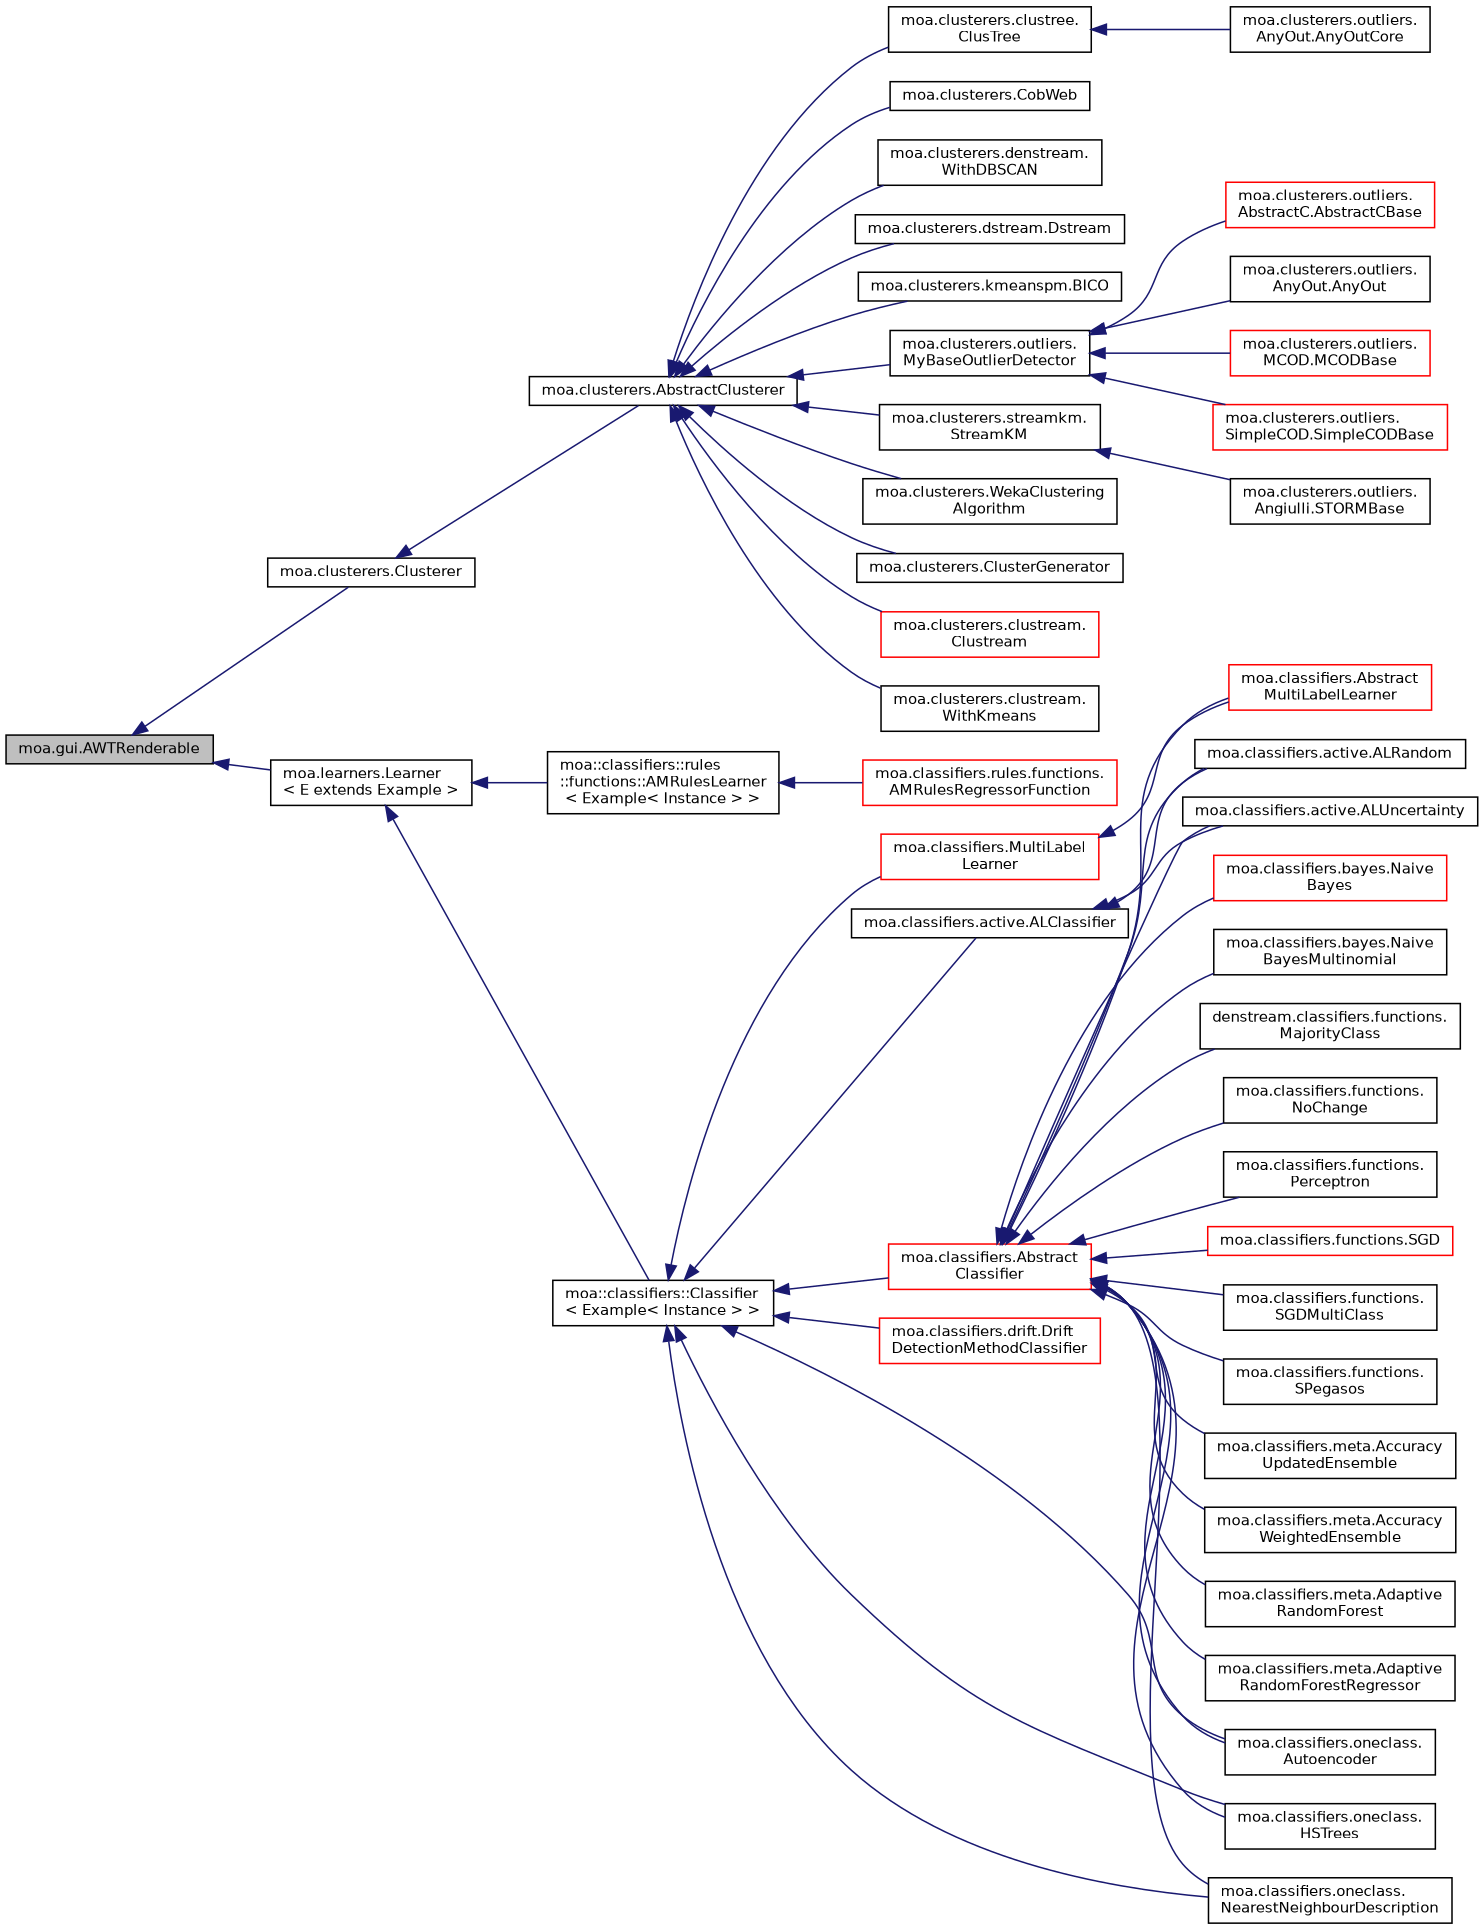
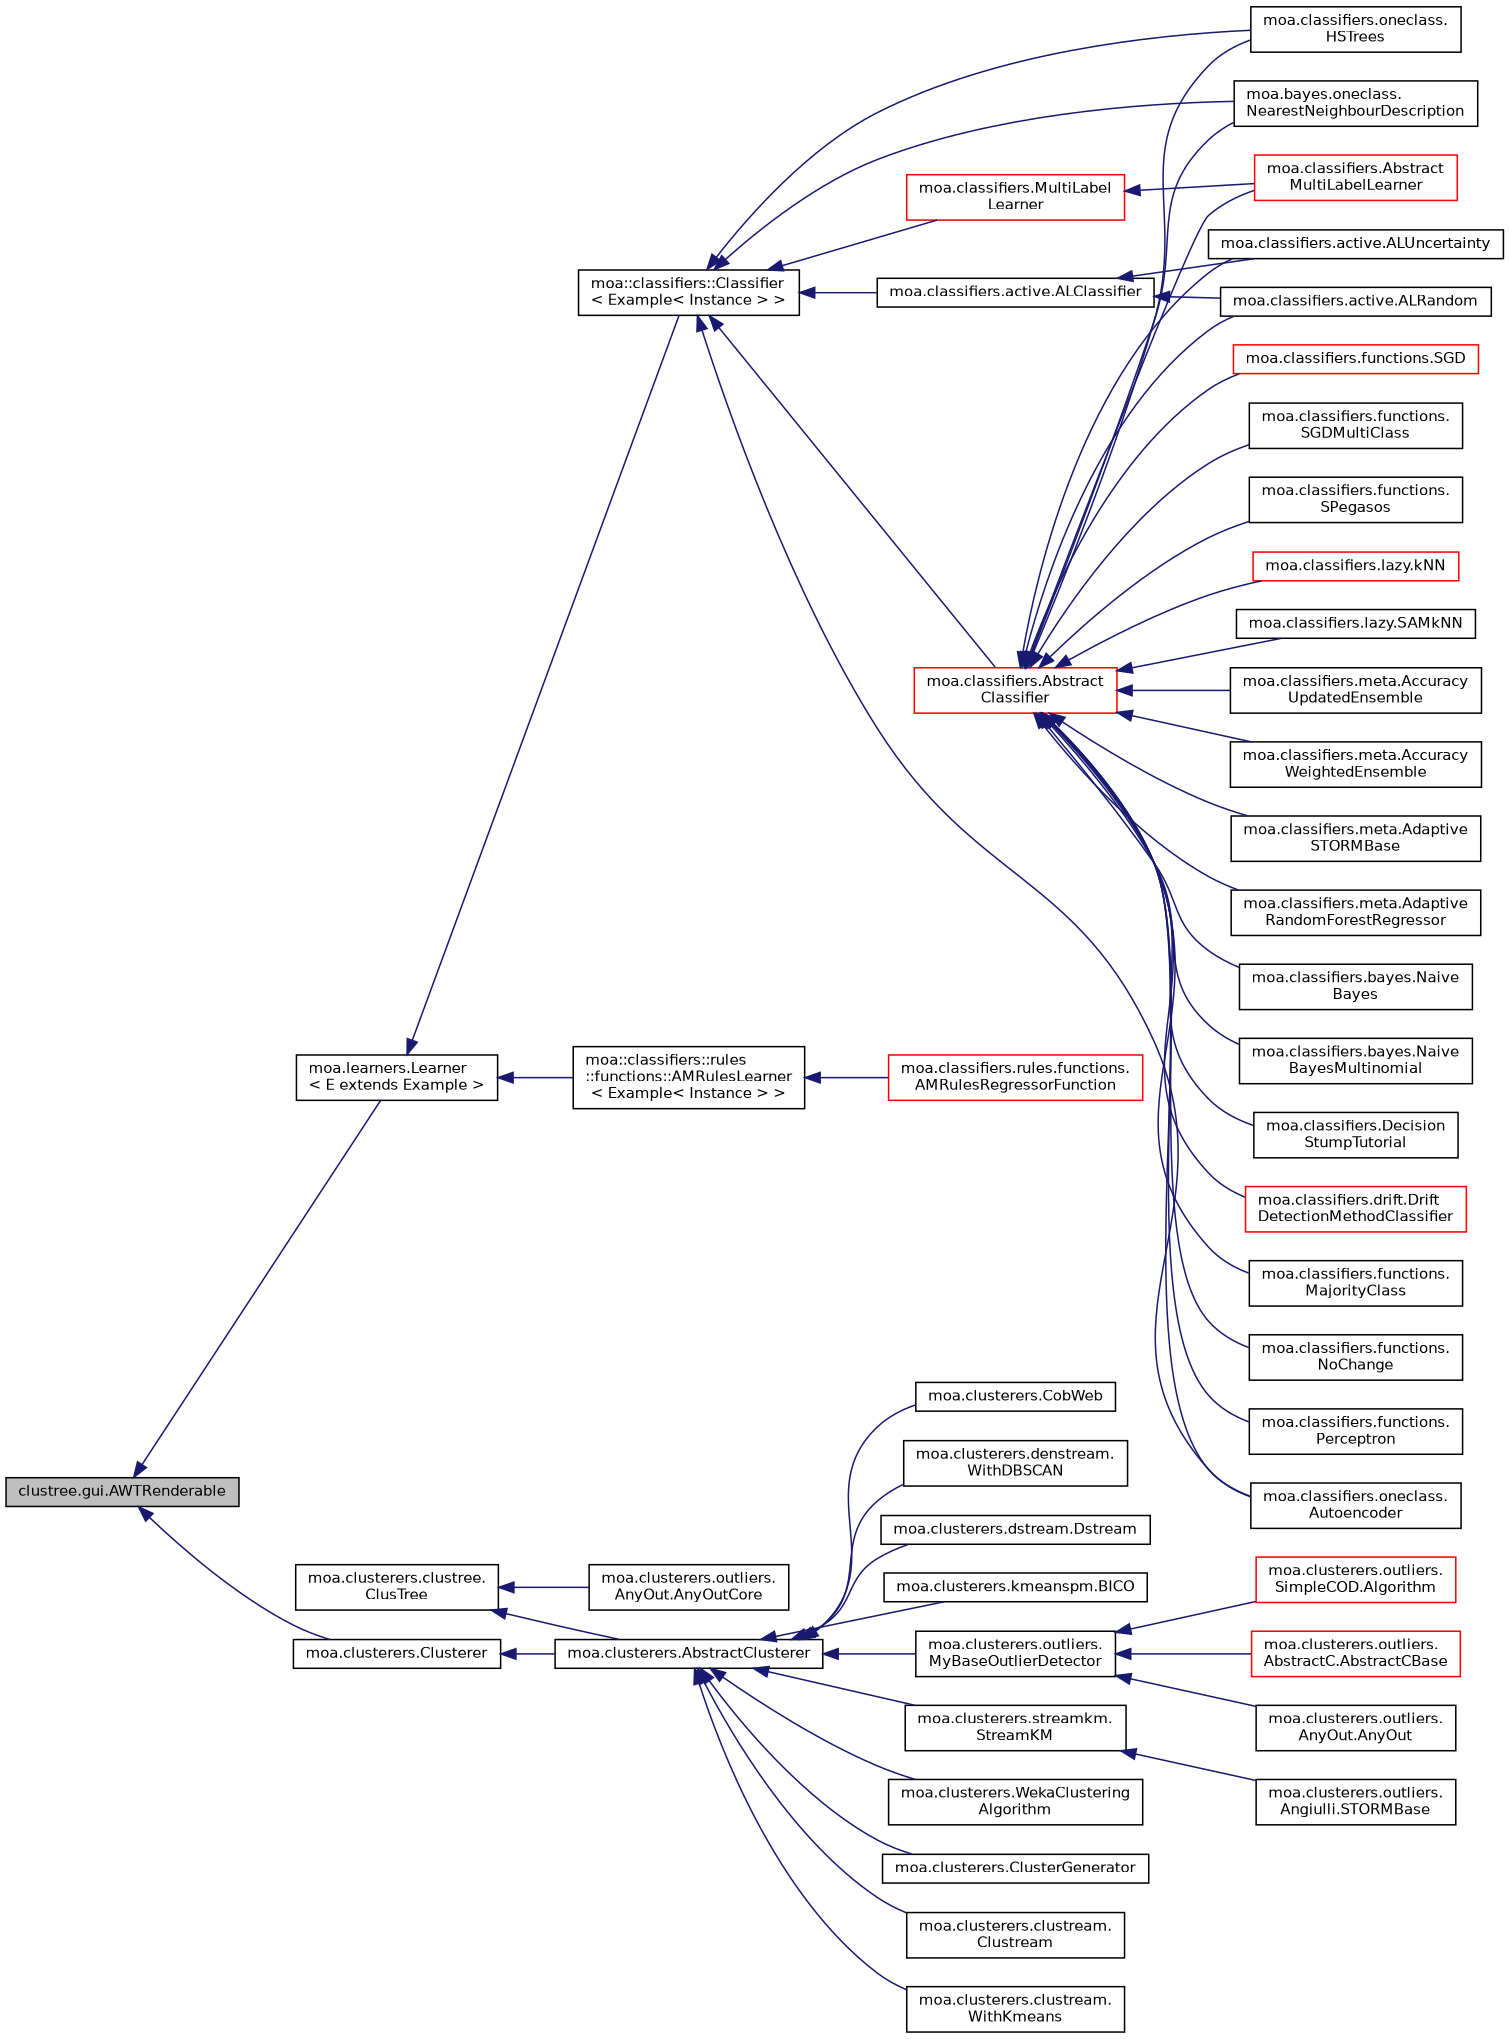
(753, 183) -> (563, 1627)
(1330, 353) -> none
(1330, 427) -> (1356, 1580)
none -> (1356, 566)
none -> (1356, 624)
(990, 634) -> (1016, 1935)
(110, 749) -> (123, 1492)
(1330, 878) -> (1356, 987)
(1330, 1026) -> (1356, 1283)
none -> (1356, 1135)
(834, 1323) -> (1173, 959)
(1330, 1604) -> (1356, 839)
(1330, 1900) -> (1356, 104)
